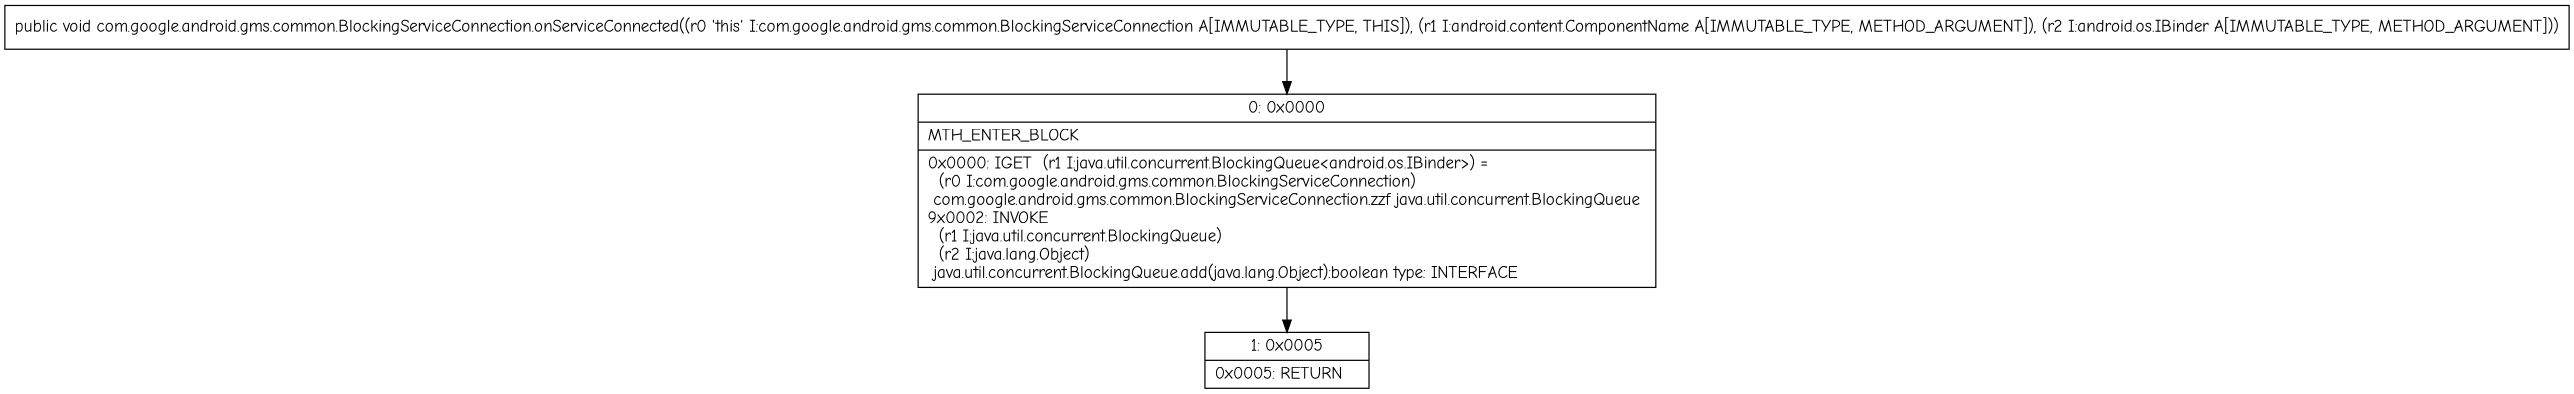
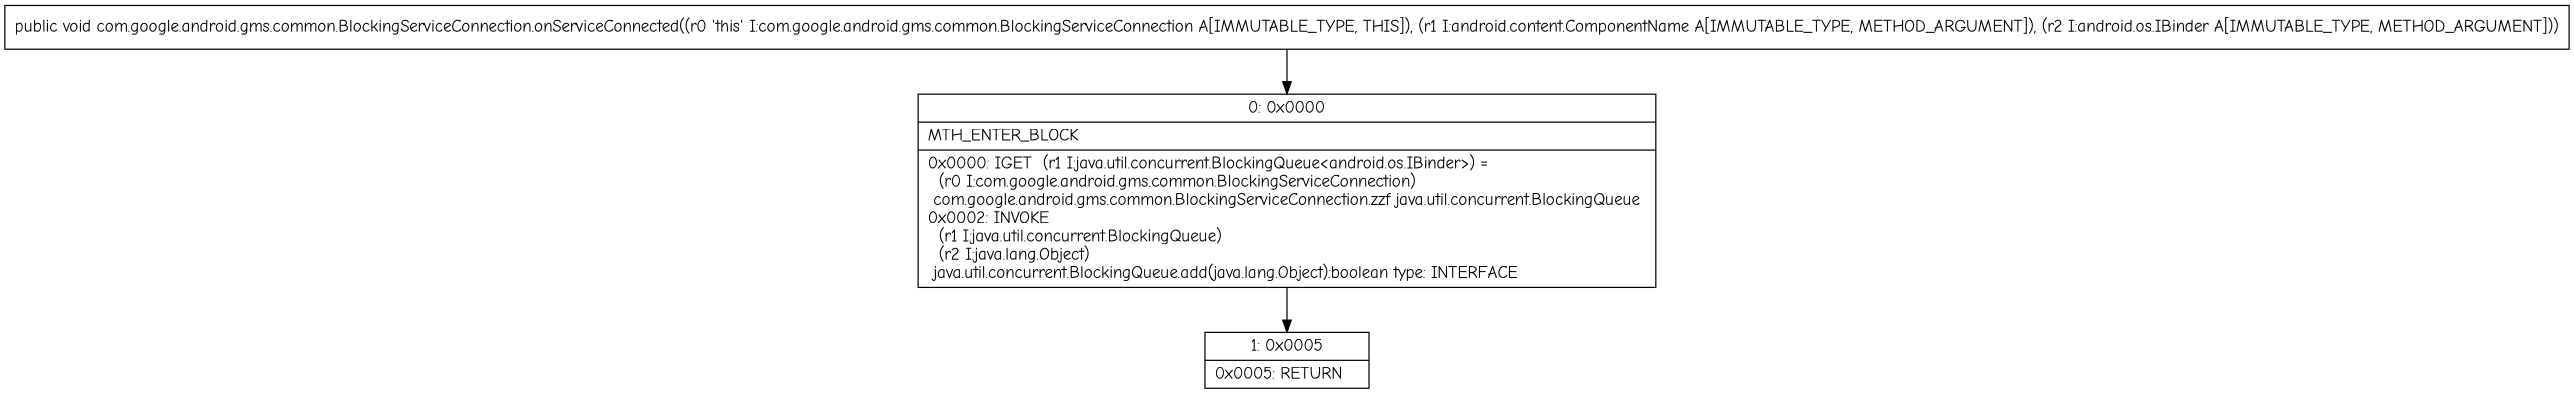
(994, 218) -> (994, 218)
